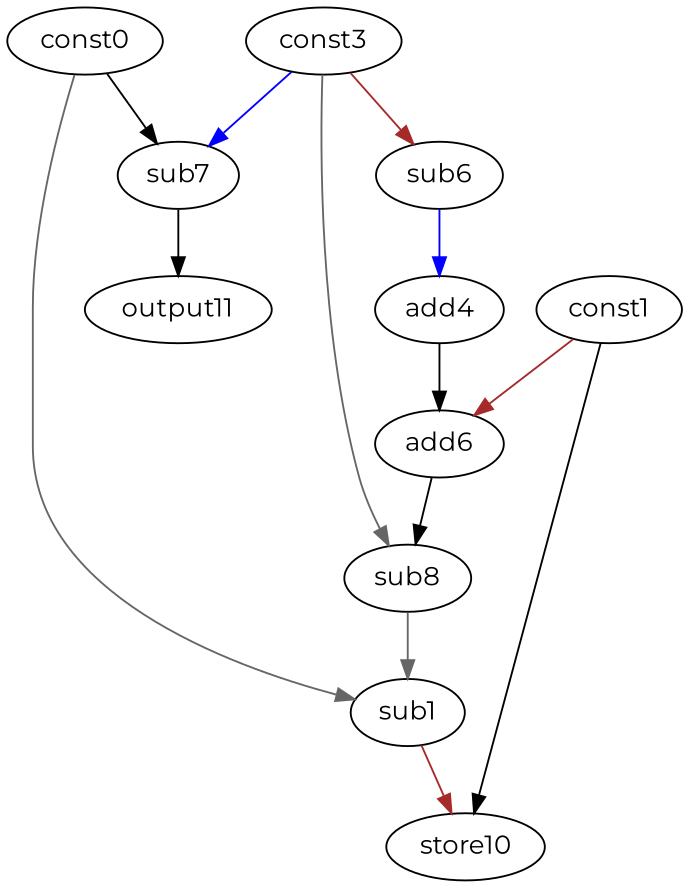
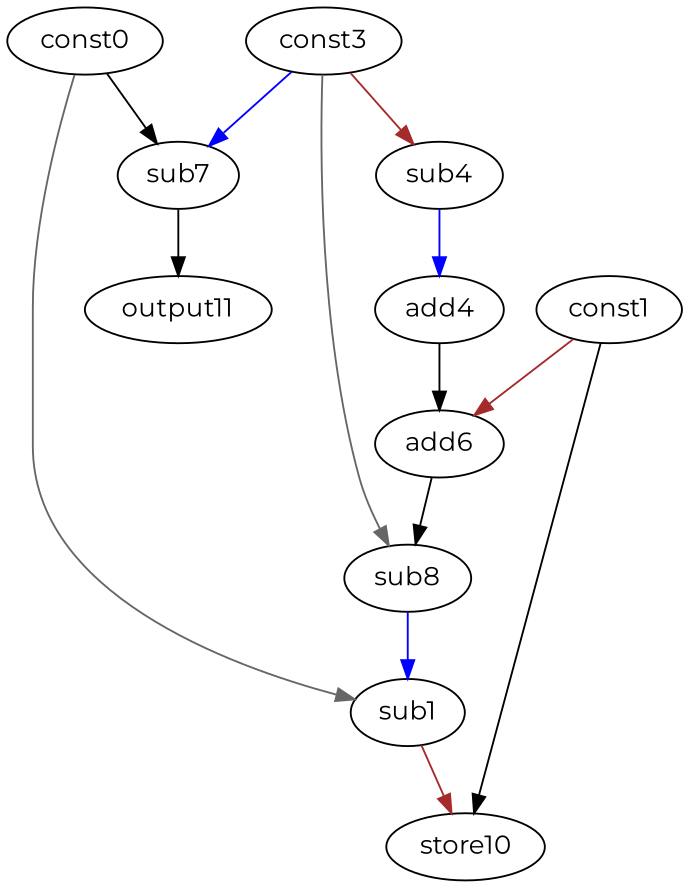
(439, 175) -> (439, 175)
(408, 636) -> (408, 636)
